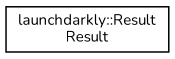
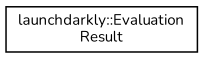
(87, 29) -> (102, 29)
